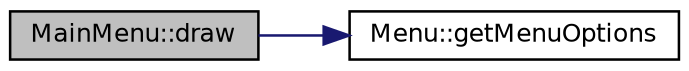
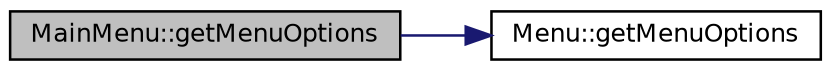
(134, 35) -> (205, 35)
